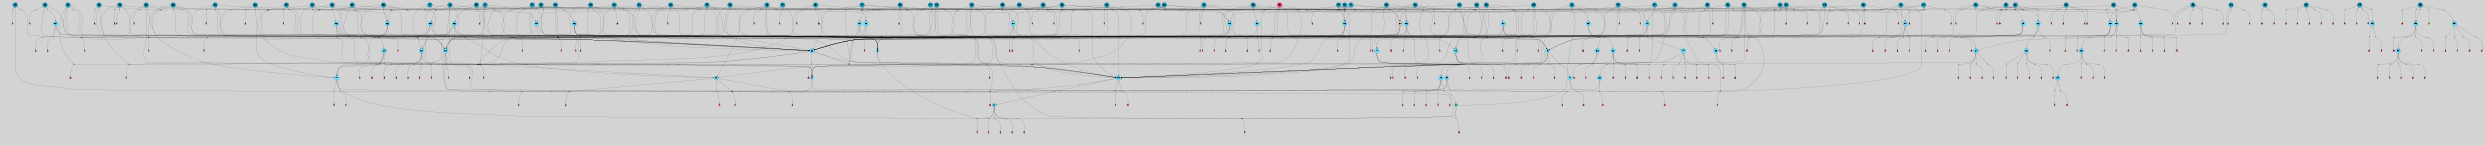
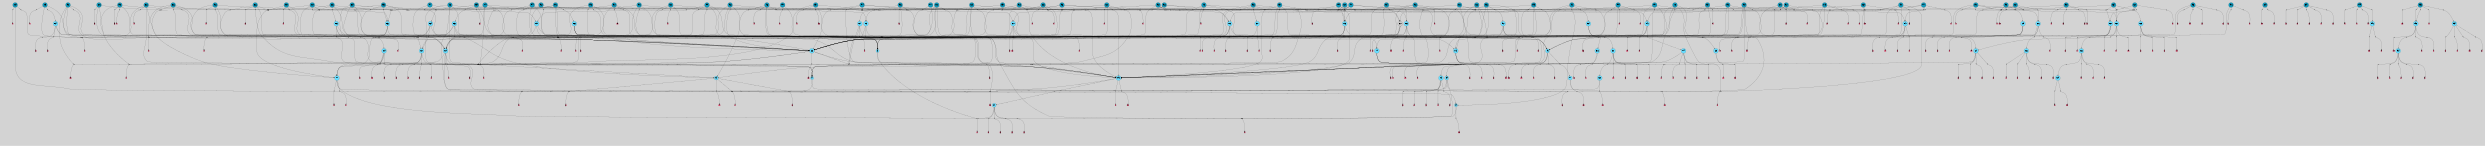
(1280, 5) -> (1280, 5)
